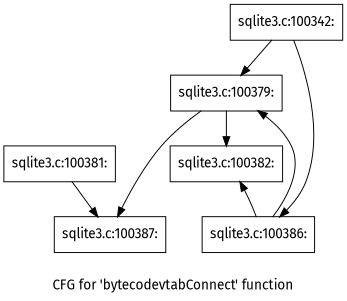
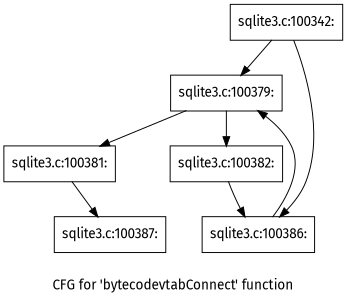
(155, 154) -> (148, 127)
(251, 203) -> (234, 195)
